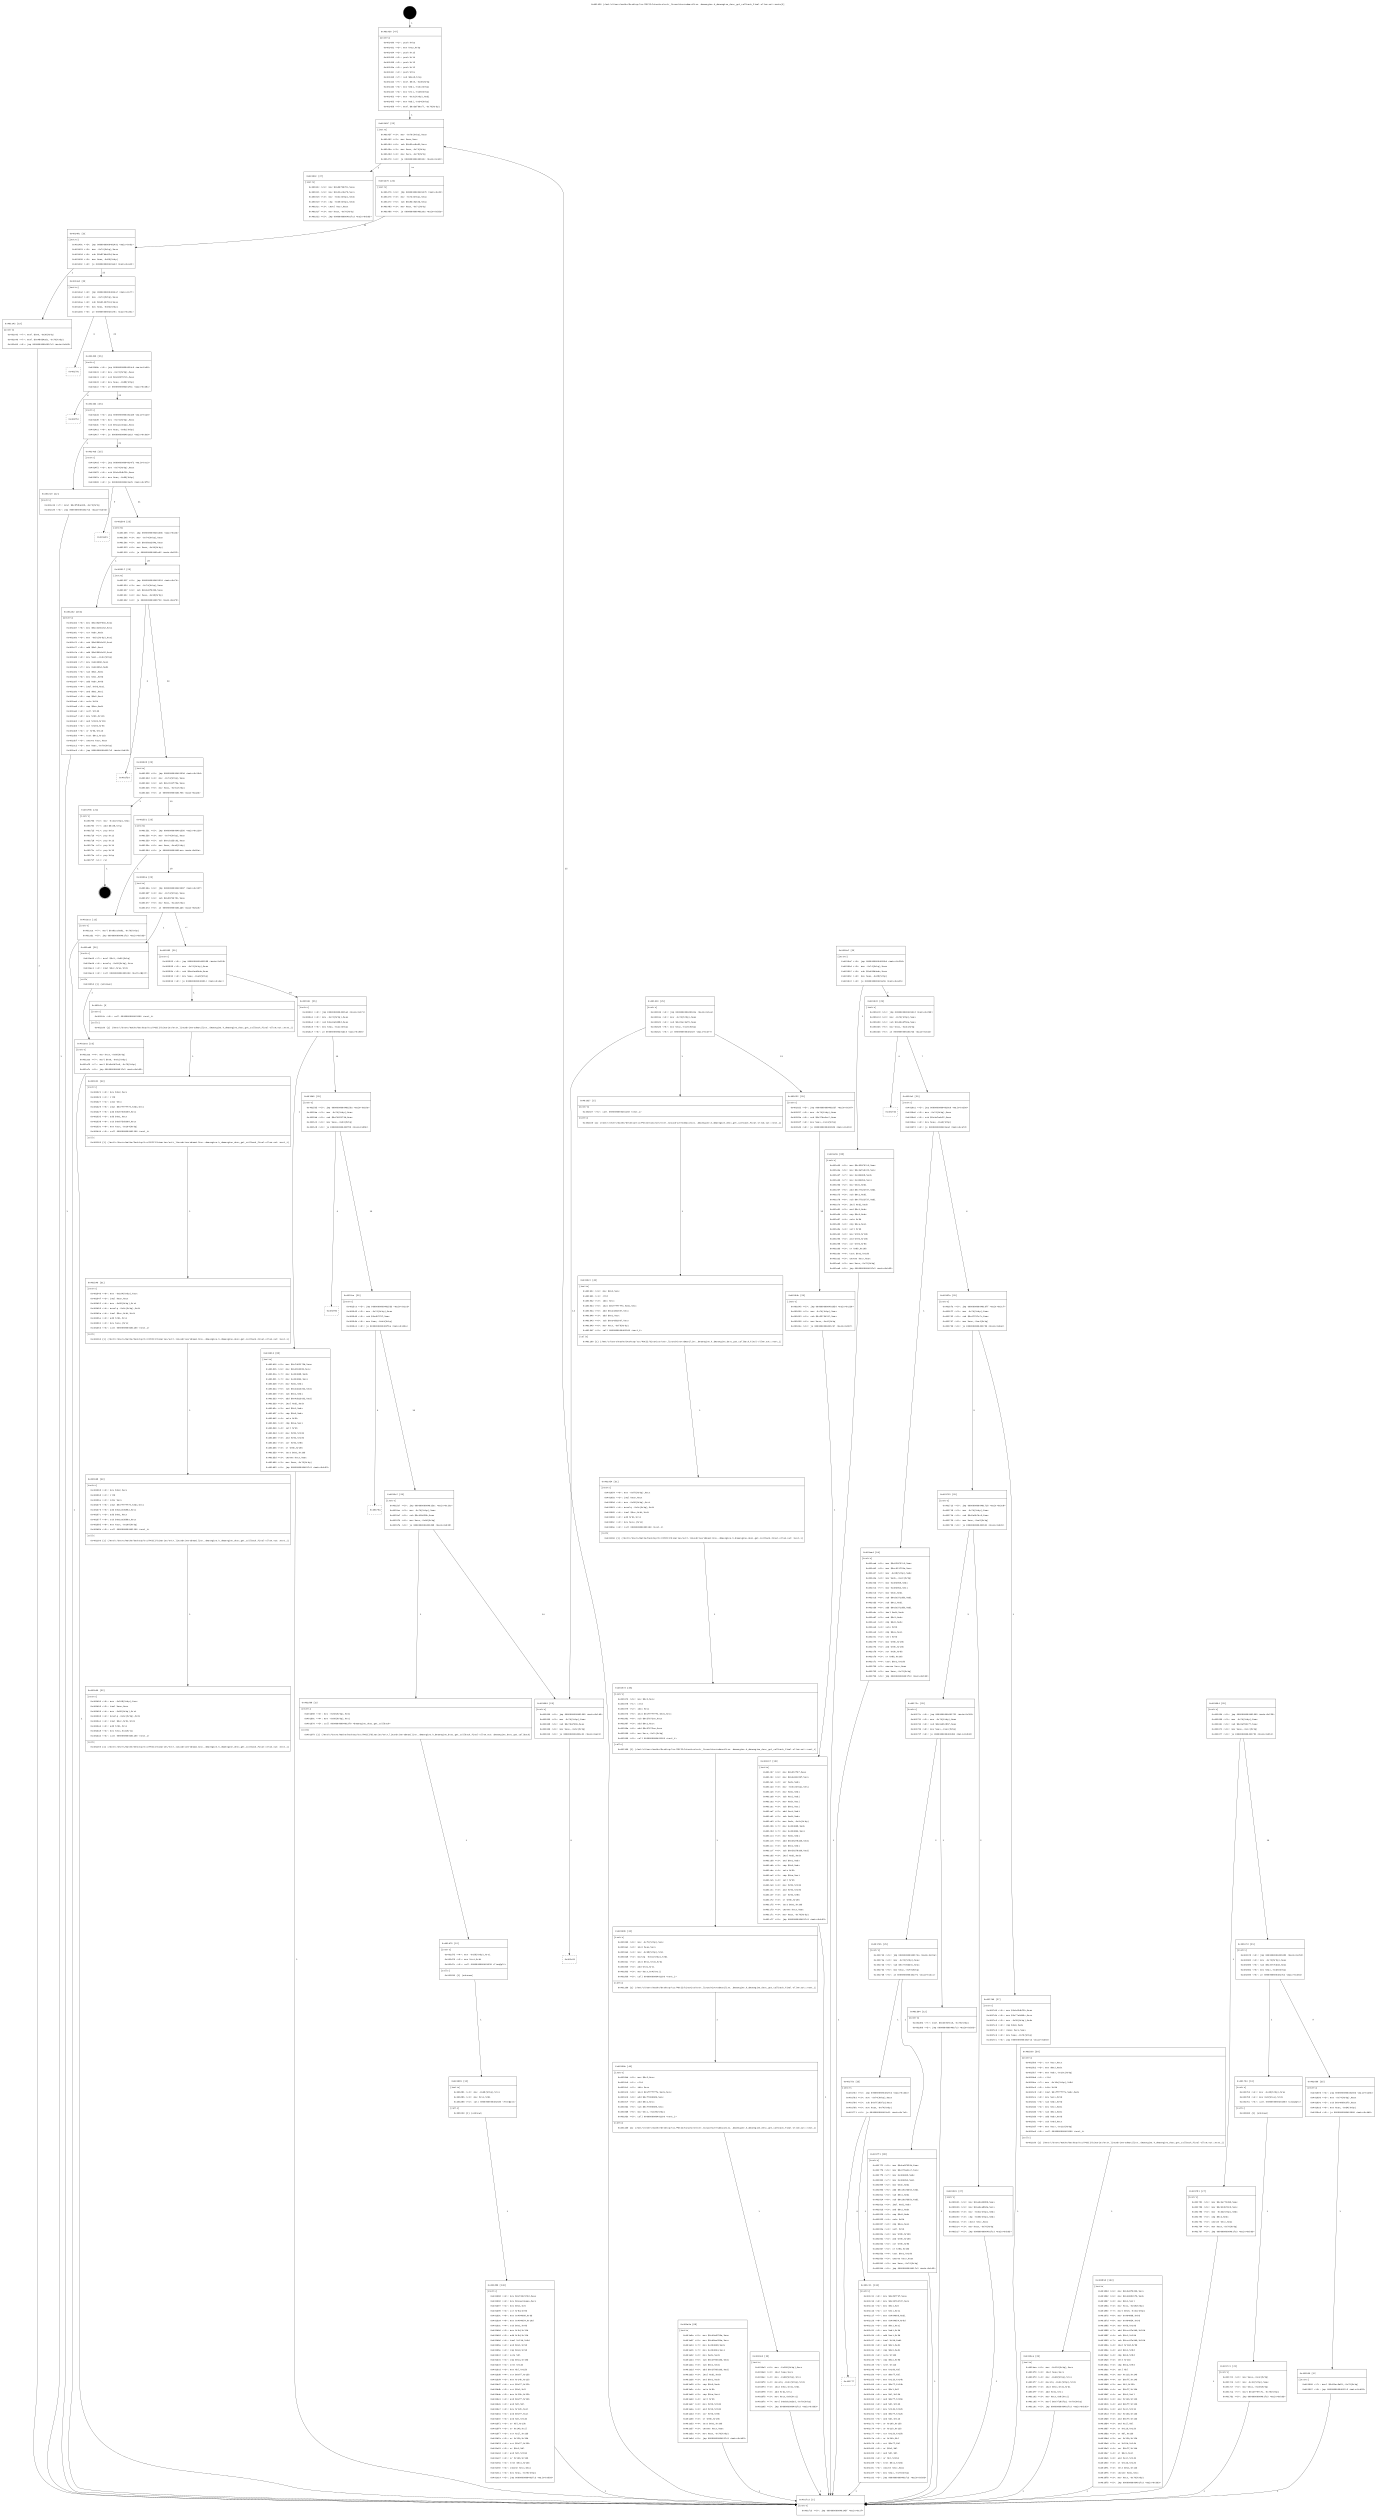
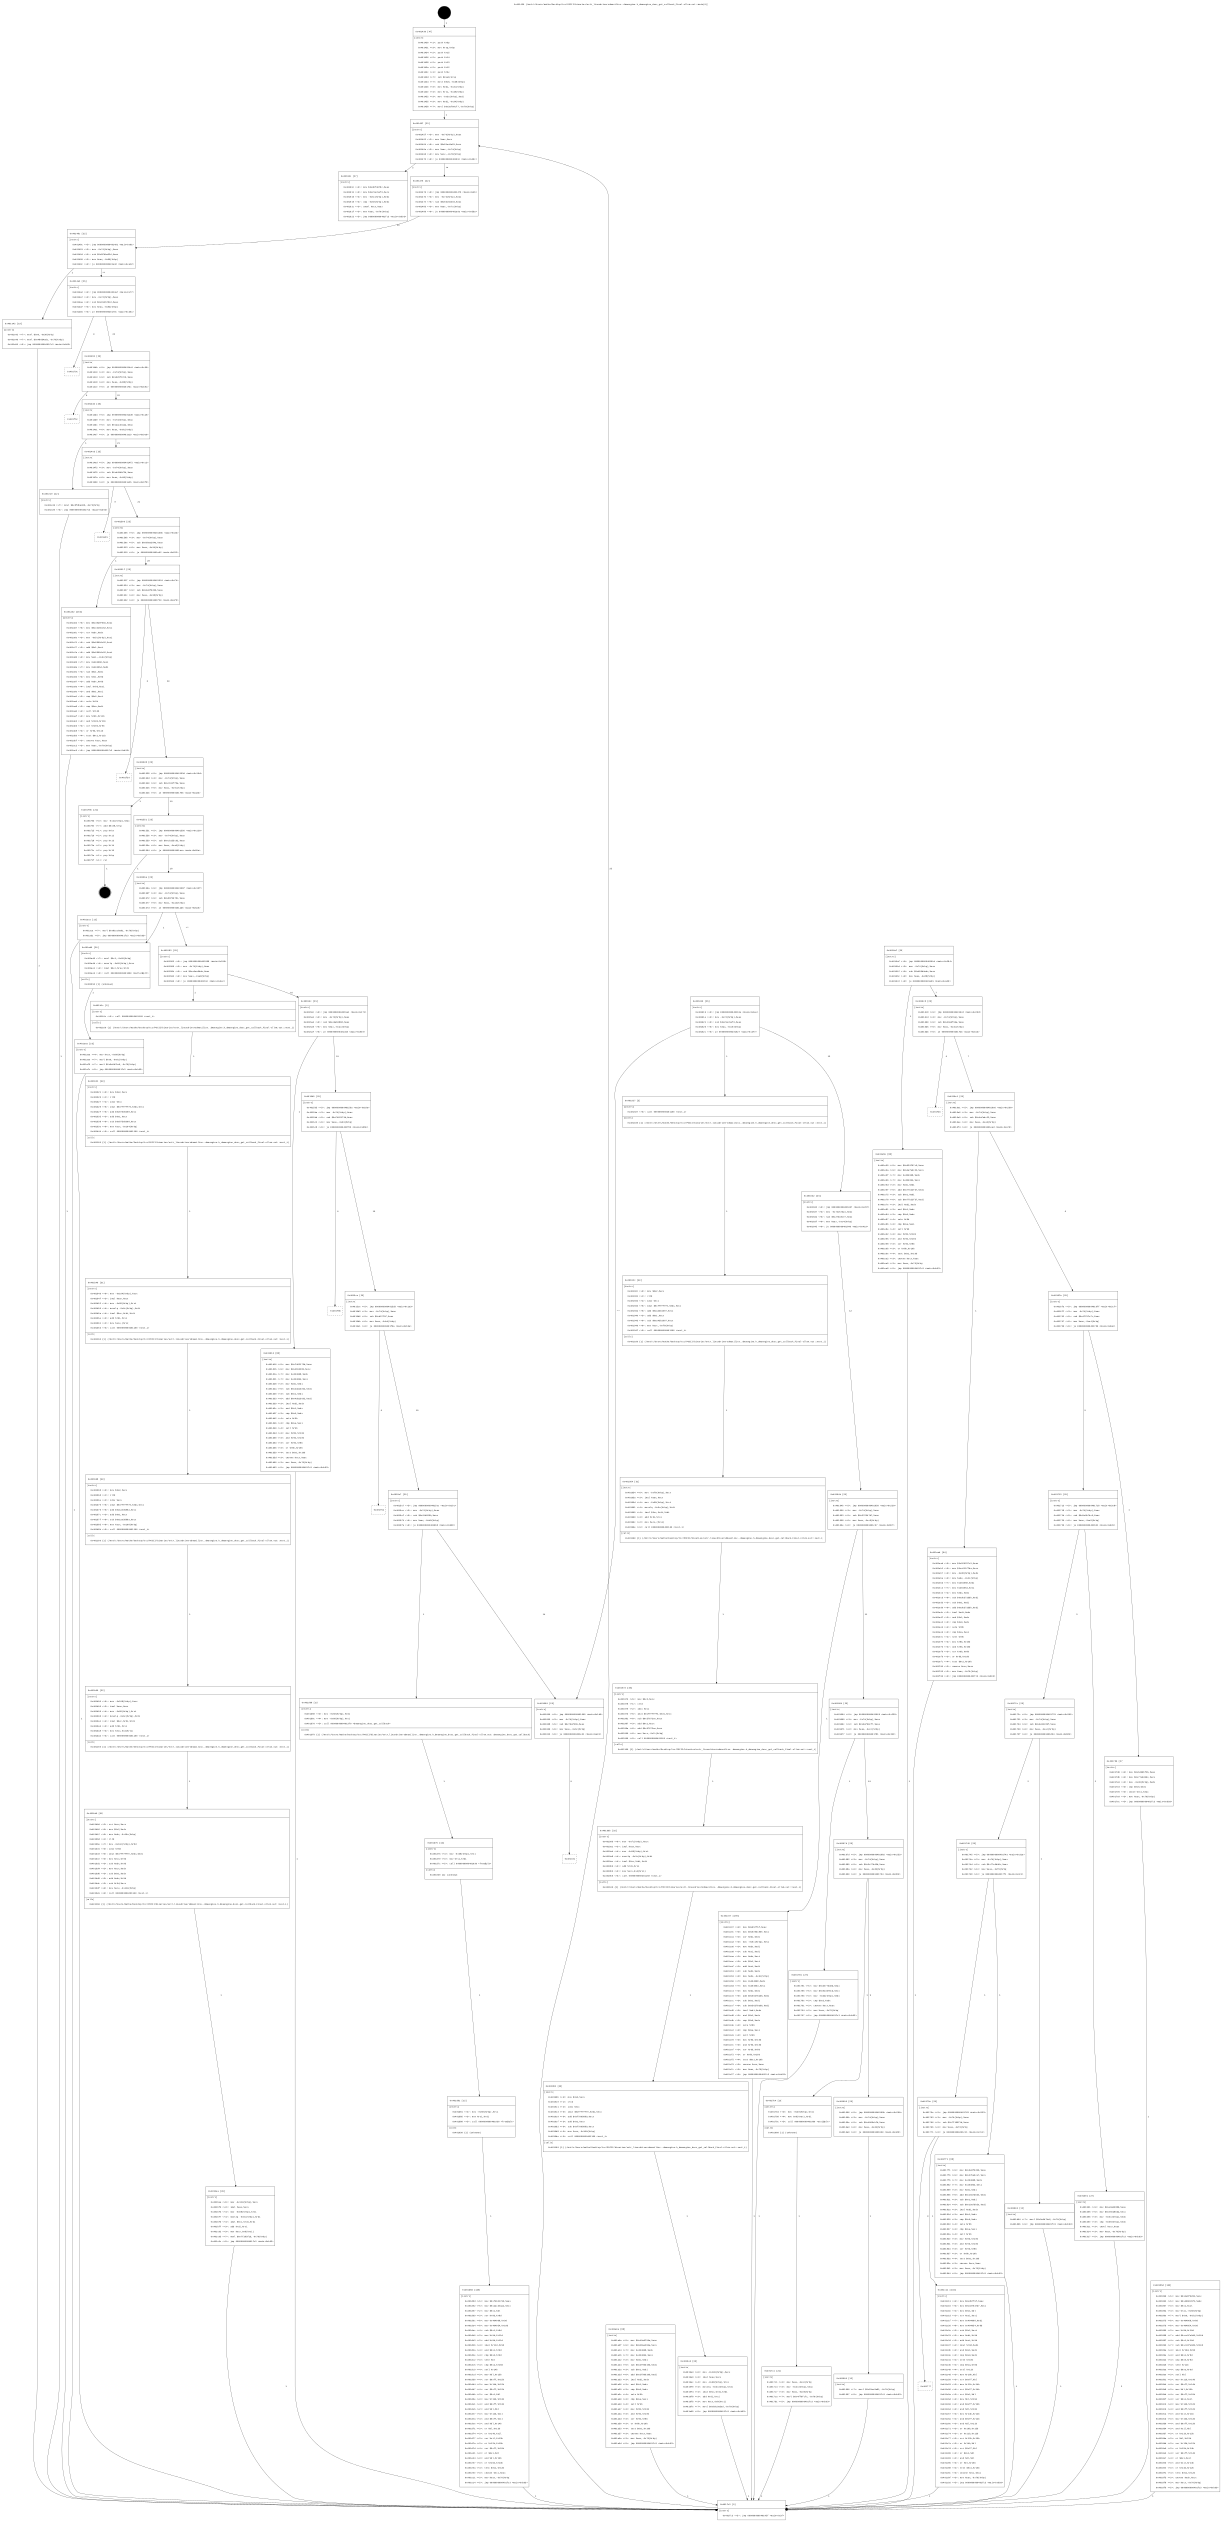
none -> (863, 1613)
none -> (187, 1779)
